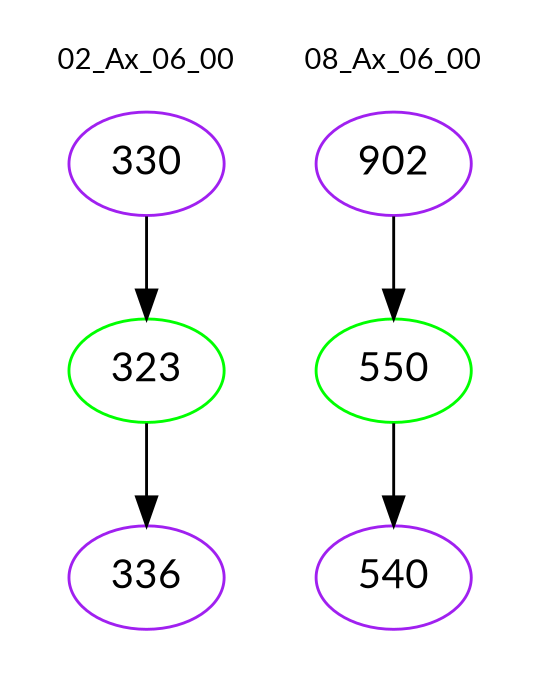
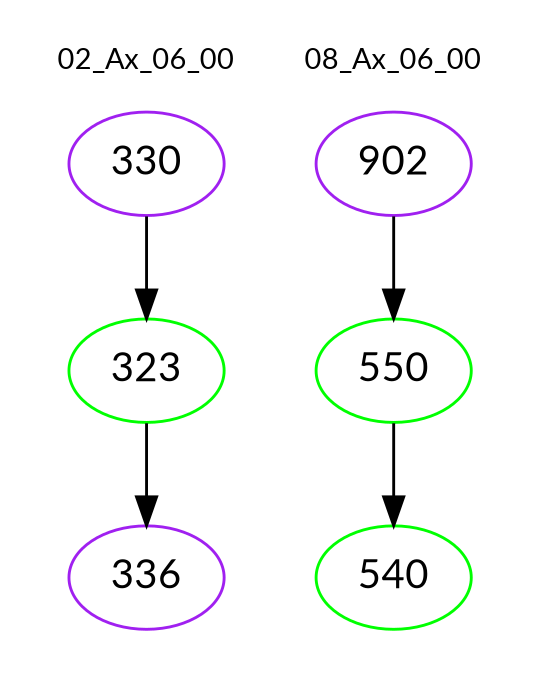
(394, 578) -> (394, 578)
